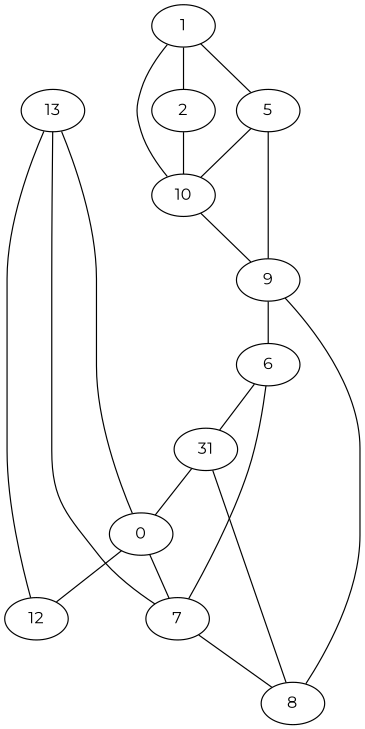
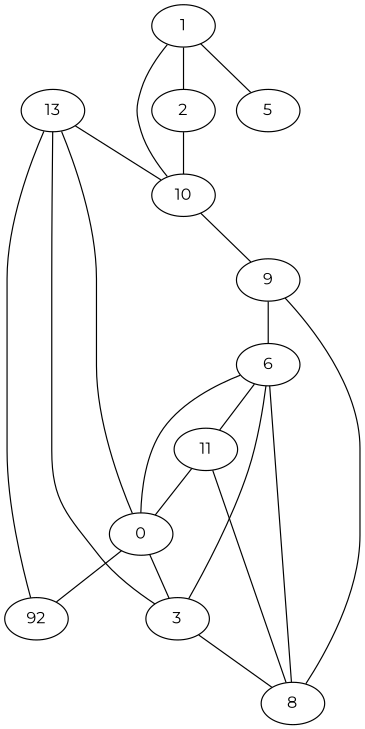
(226, 153) -> (118, 153)
(268, 195) -> none
none -> (165, 426)
(206, 449) -> (206, 449)
none -> (281, 534)
(36, 619) -> (36, 619)
(178, 619) -> (178, 619)
